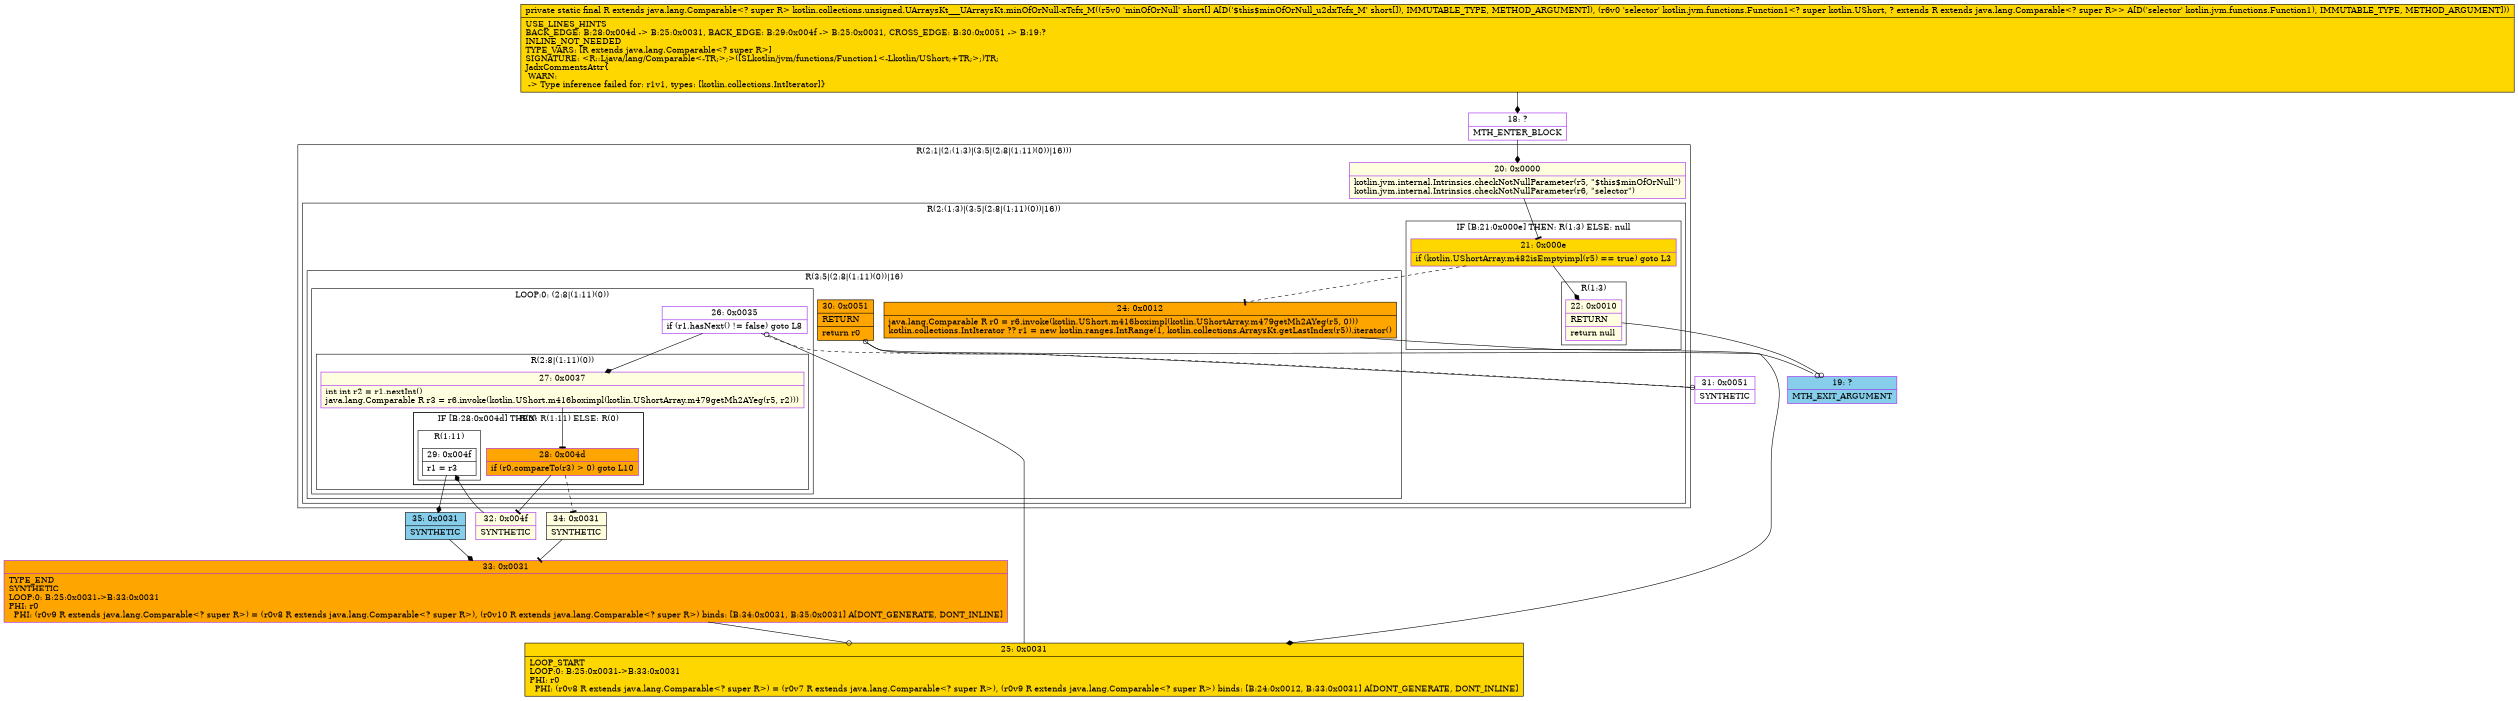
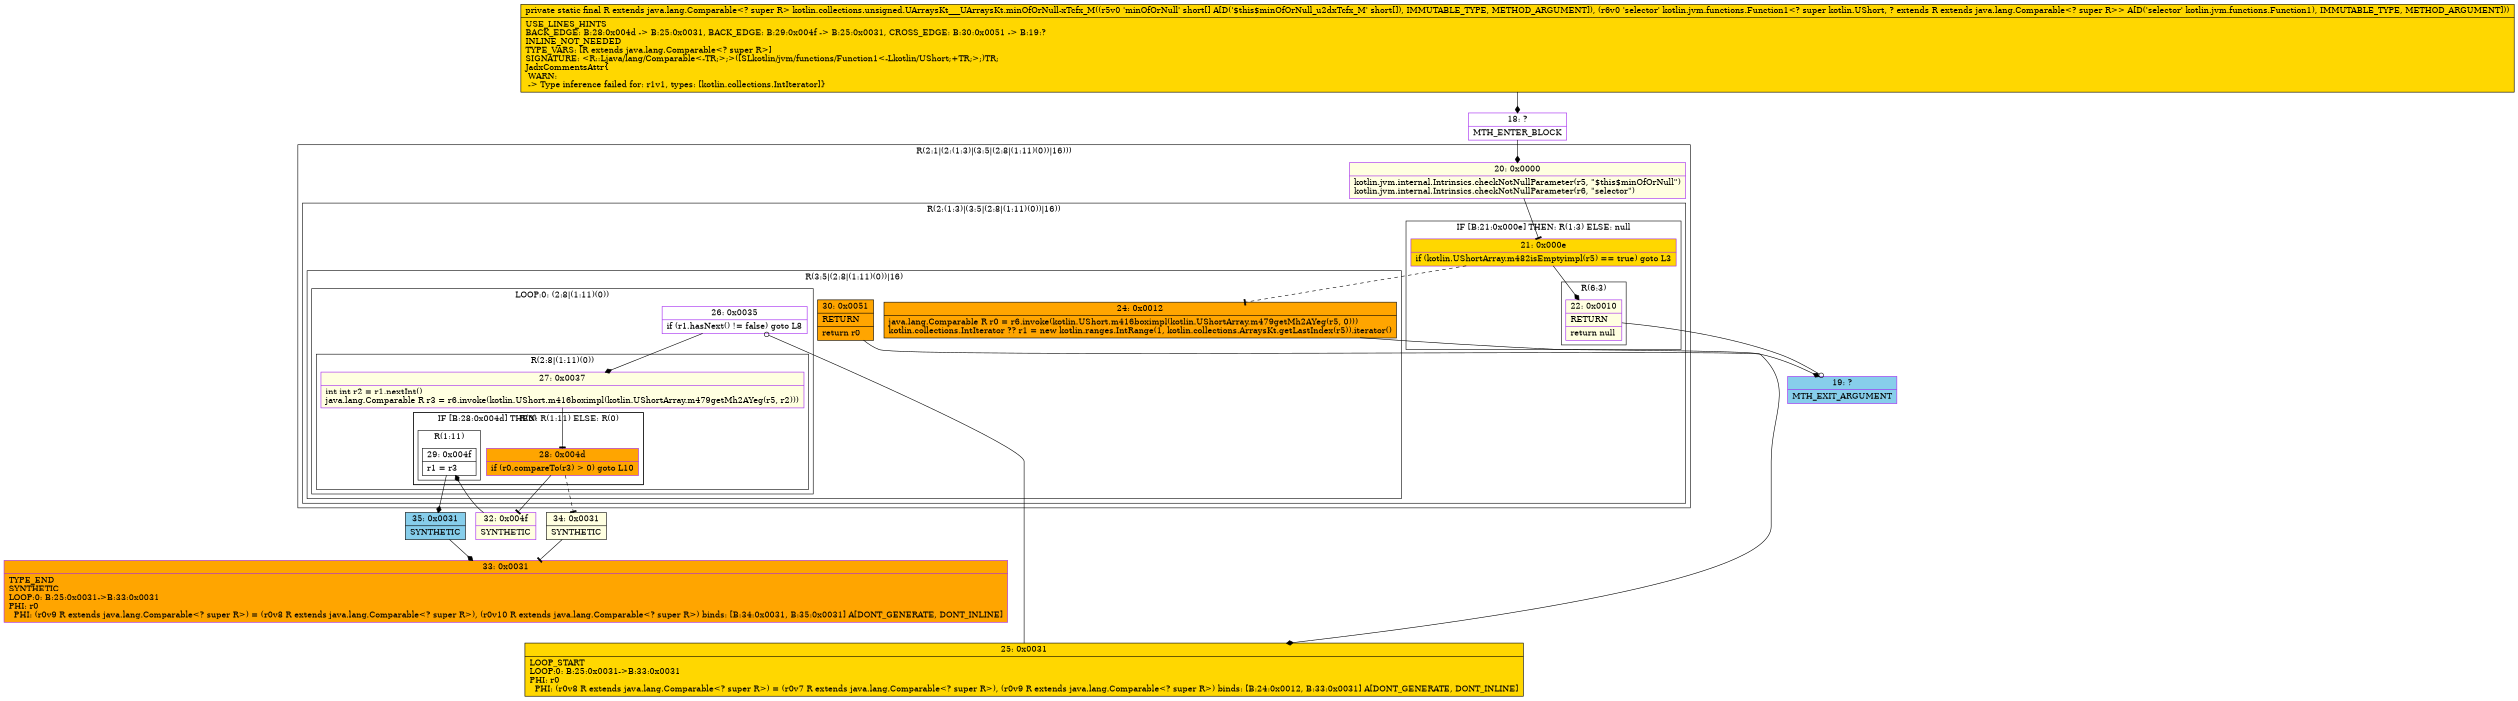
(1594, 289) -> (1594, 289)
(1339, 353) -> (1339, 353)
(1725, 390) -> none
(777, 632) -> none
